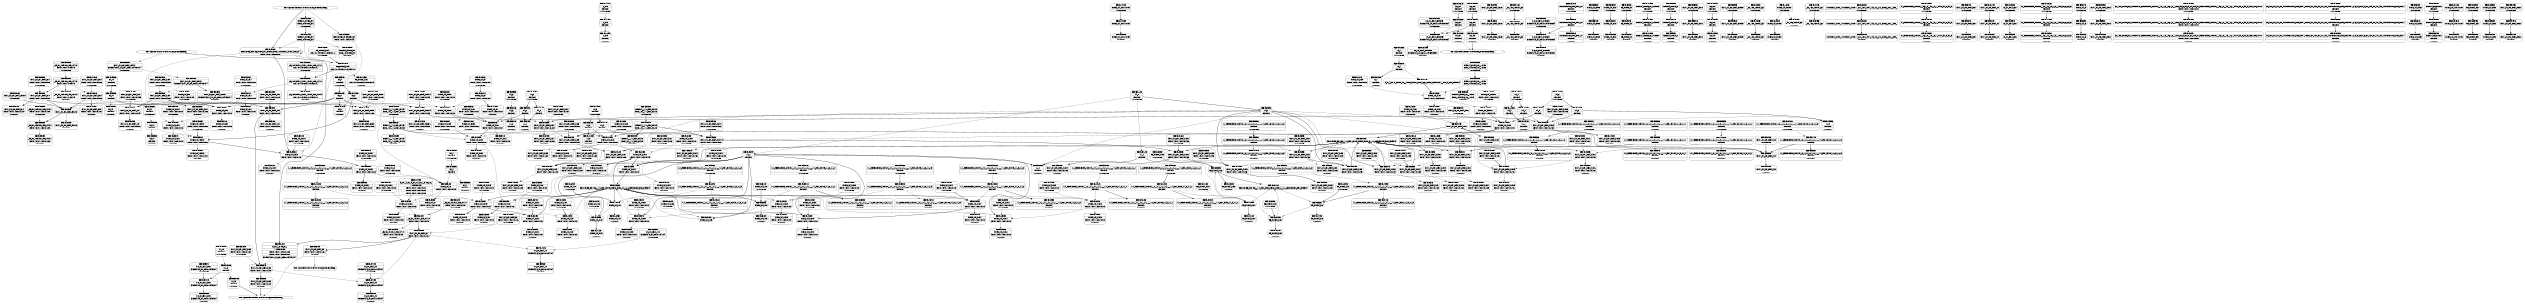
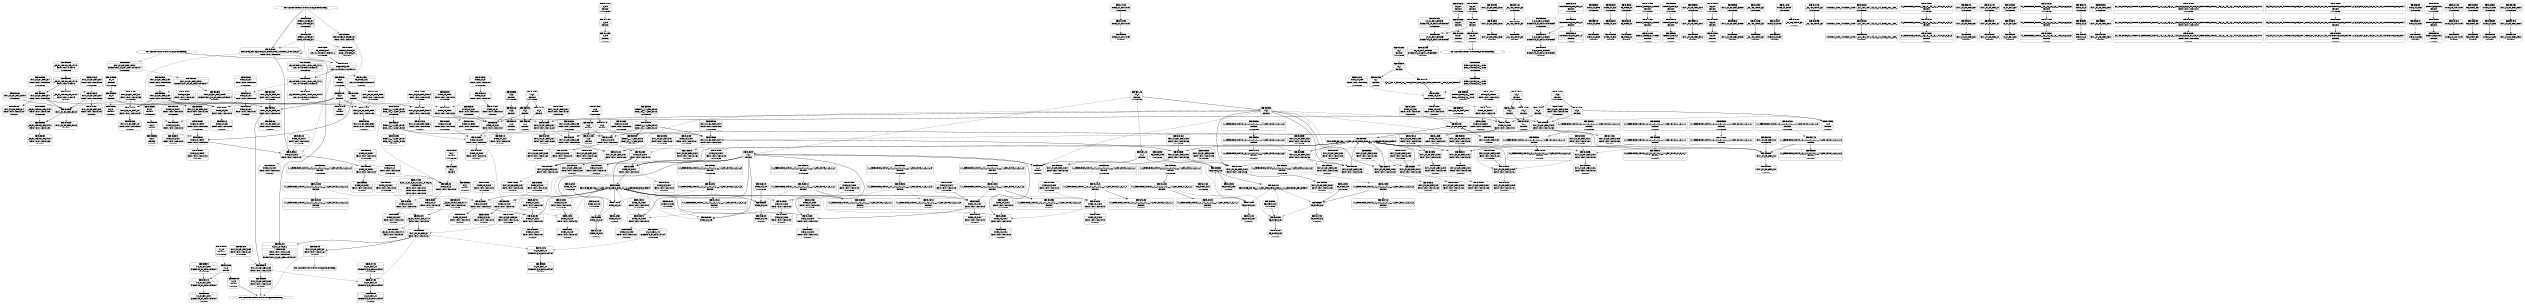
(1492, 10) -> (1492, 10)
(1721, 155) -> none
